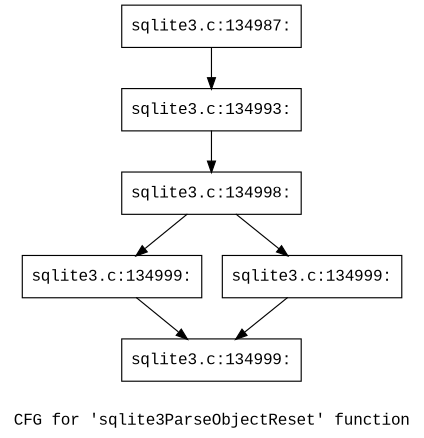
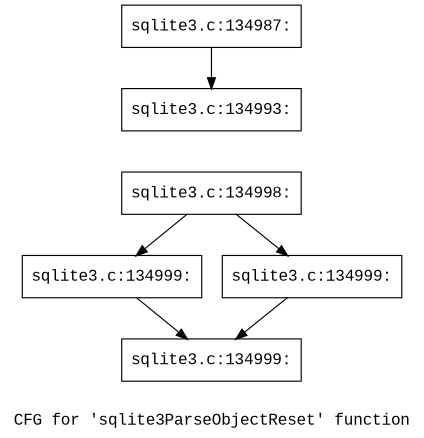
(211, 146) -> none
